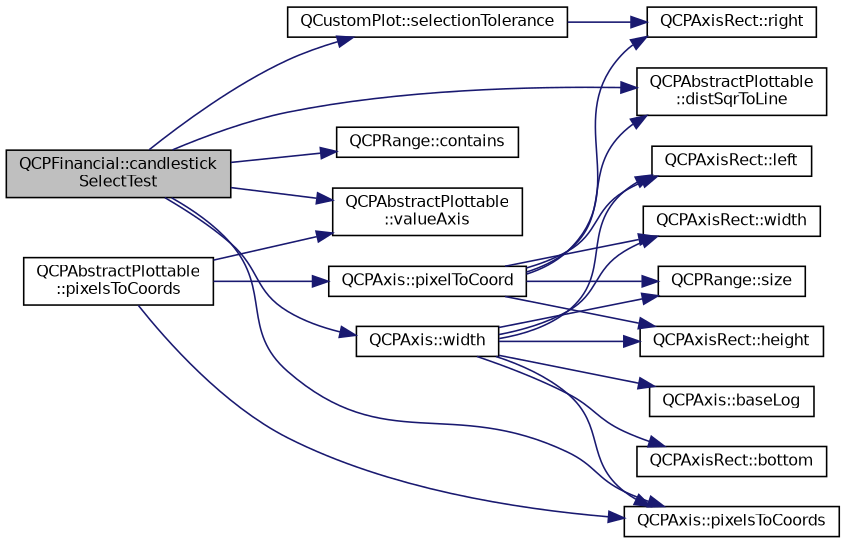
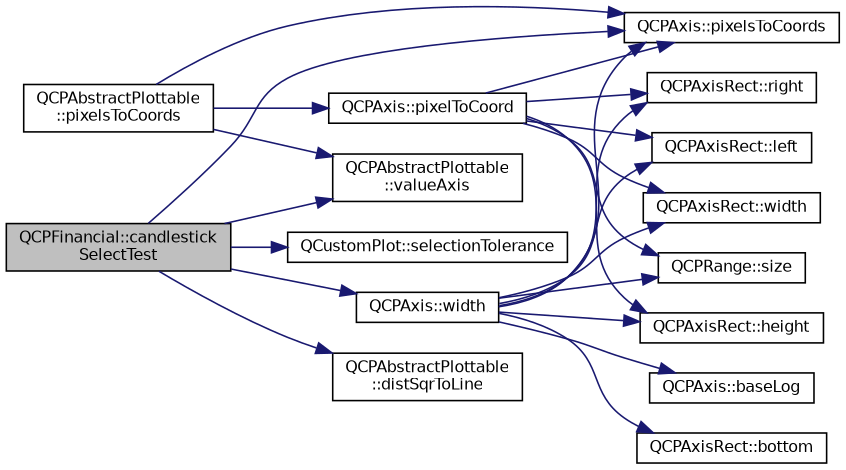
(599, 22) -> (594, 230)
(428, 142) -> none
(594, 209) -> (572, 70)
